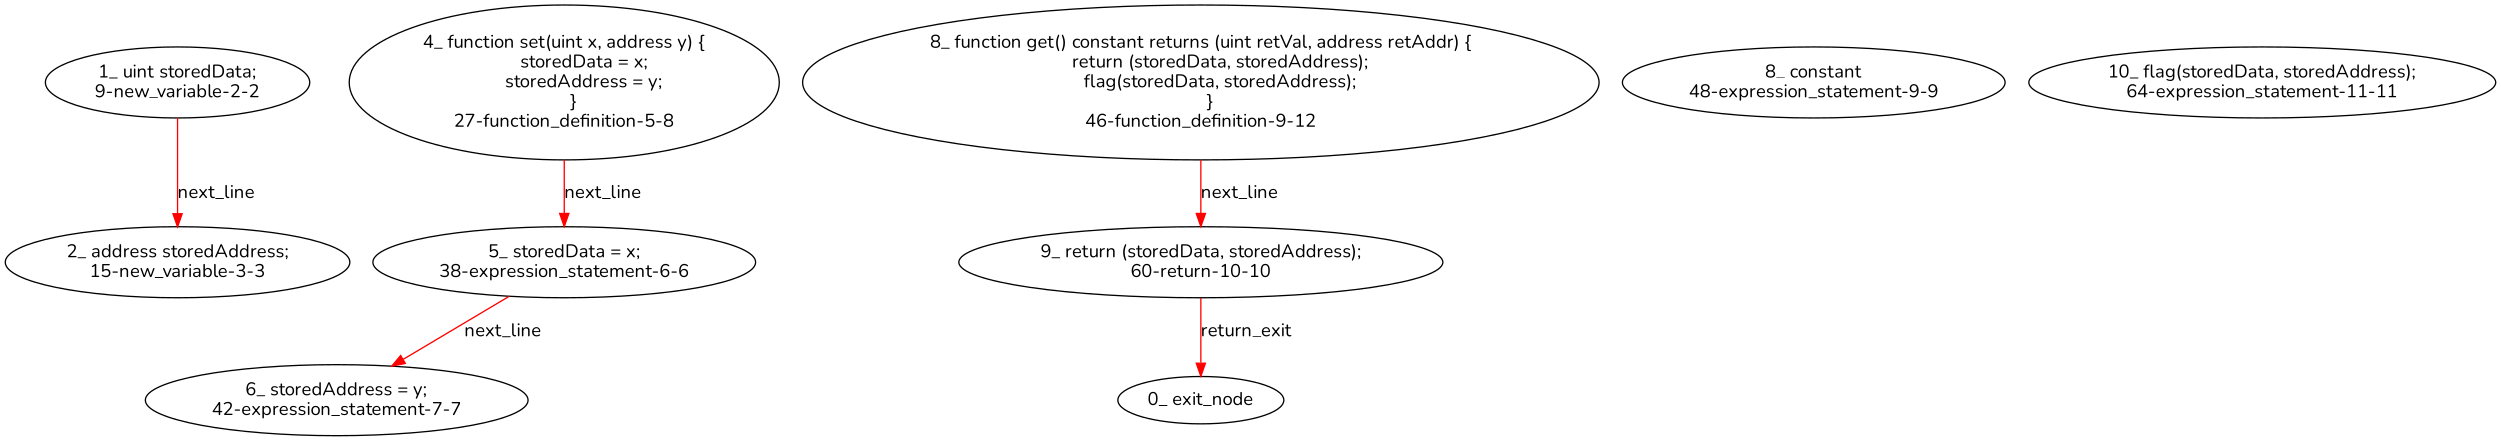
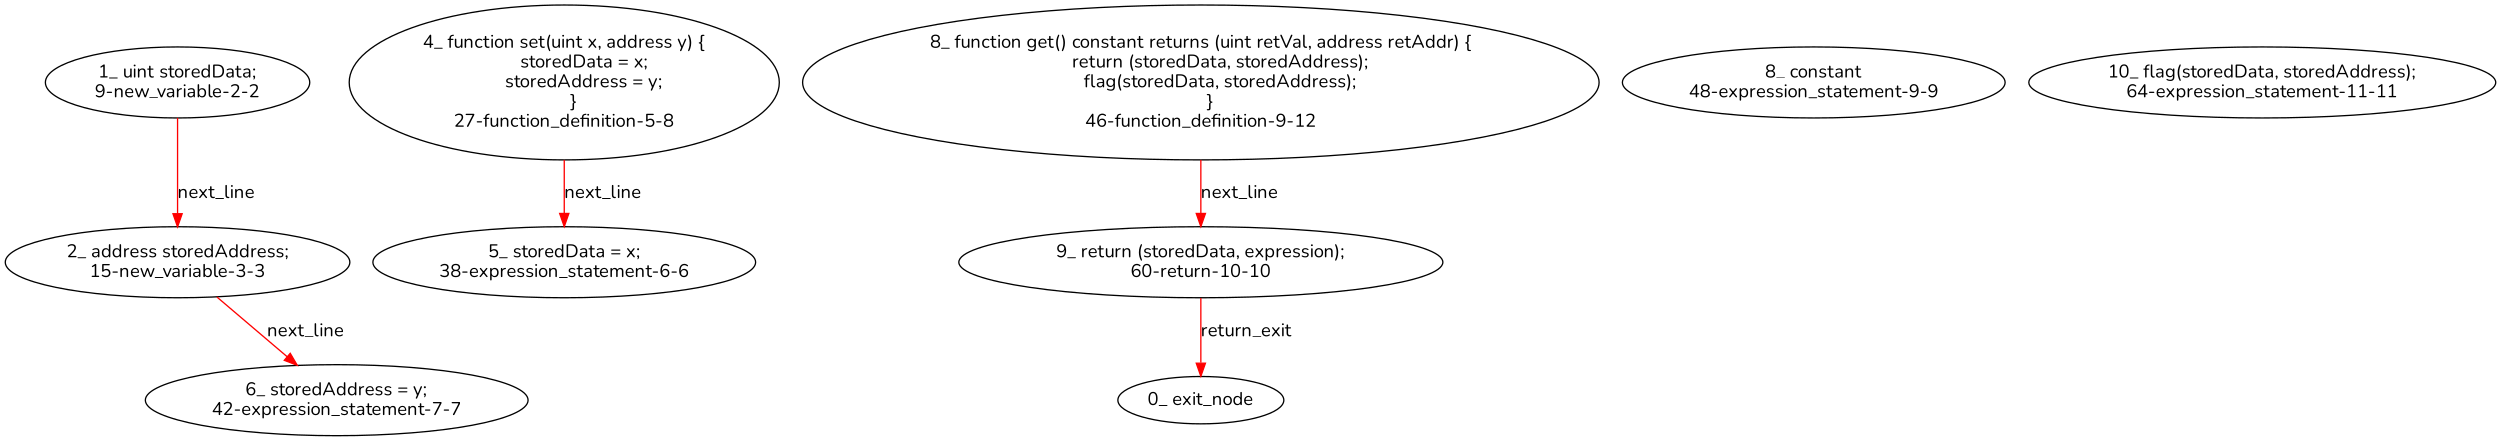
(1201, 262) -> (1201, 262)
(456, 328) -> (252, 327)
